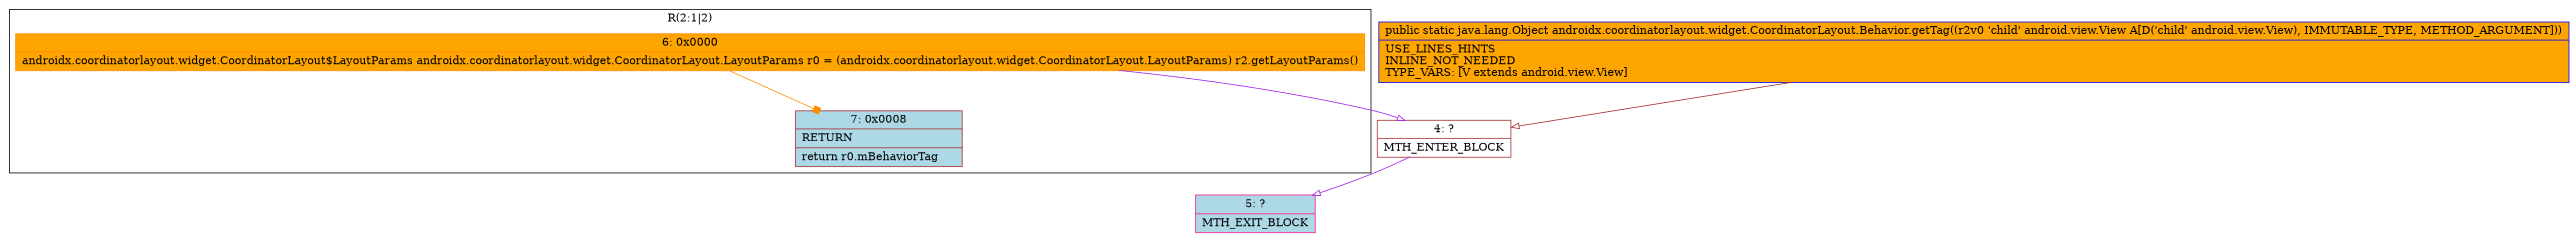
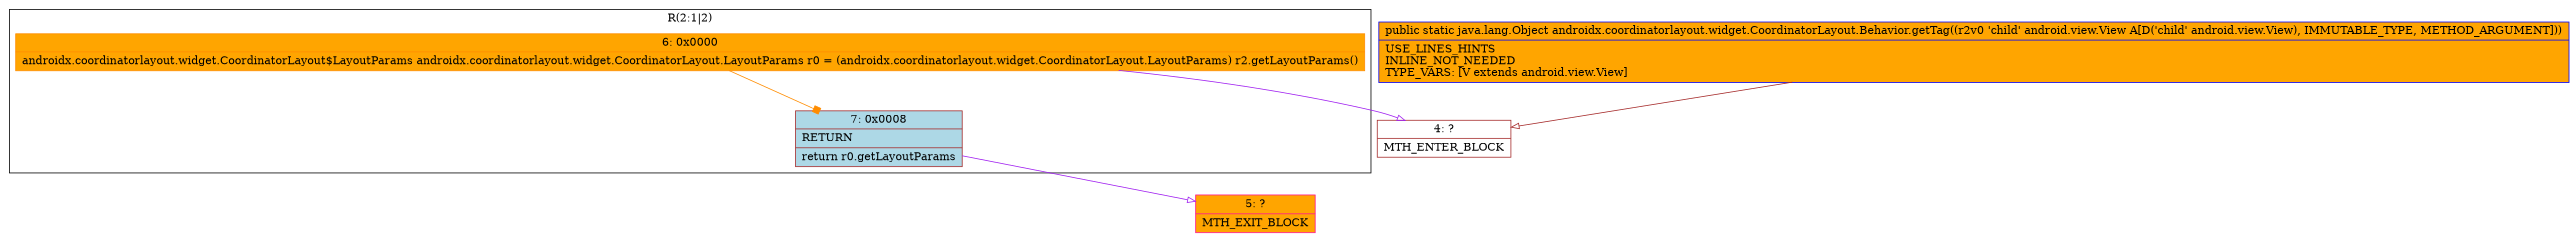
(870, 157) -> (879, 157)
(1361, 178) -> (1075, 178)
(1255, 214) -> (1255, 214)
